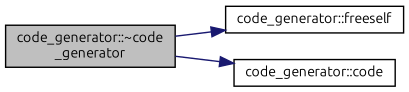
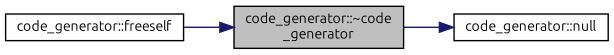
(193, 34) -> (202, 27)
(315, 73) -> (531, 27)
